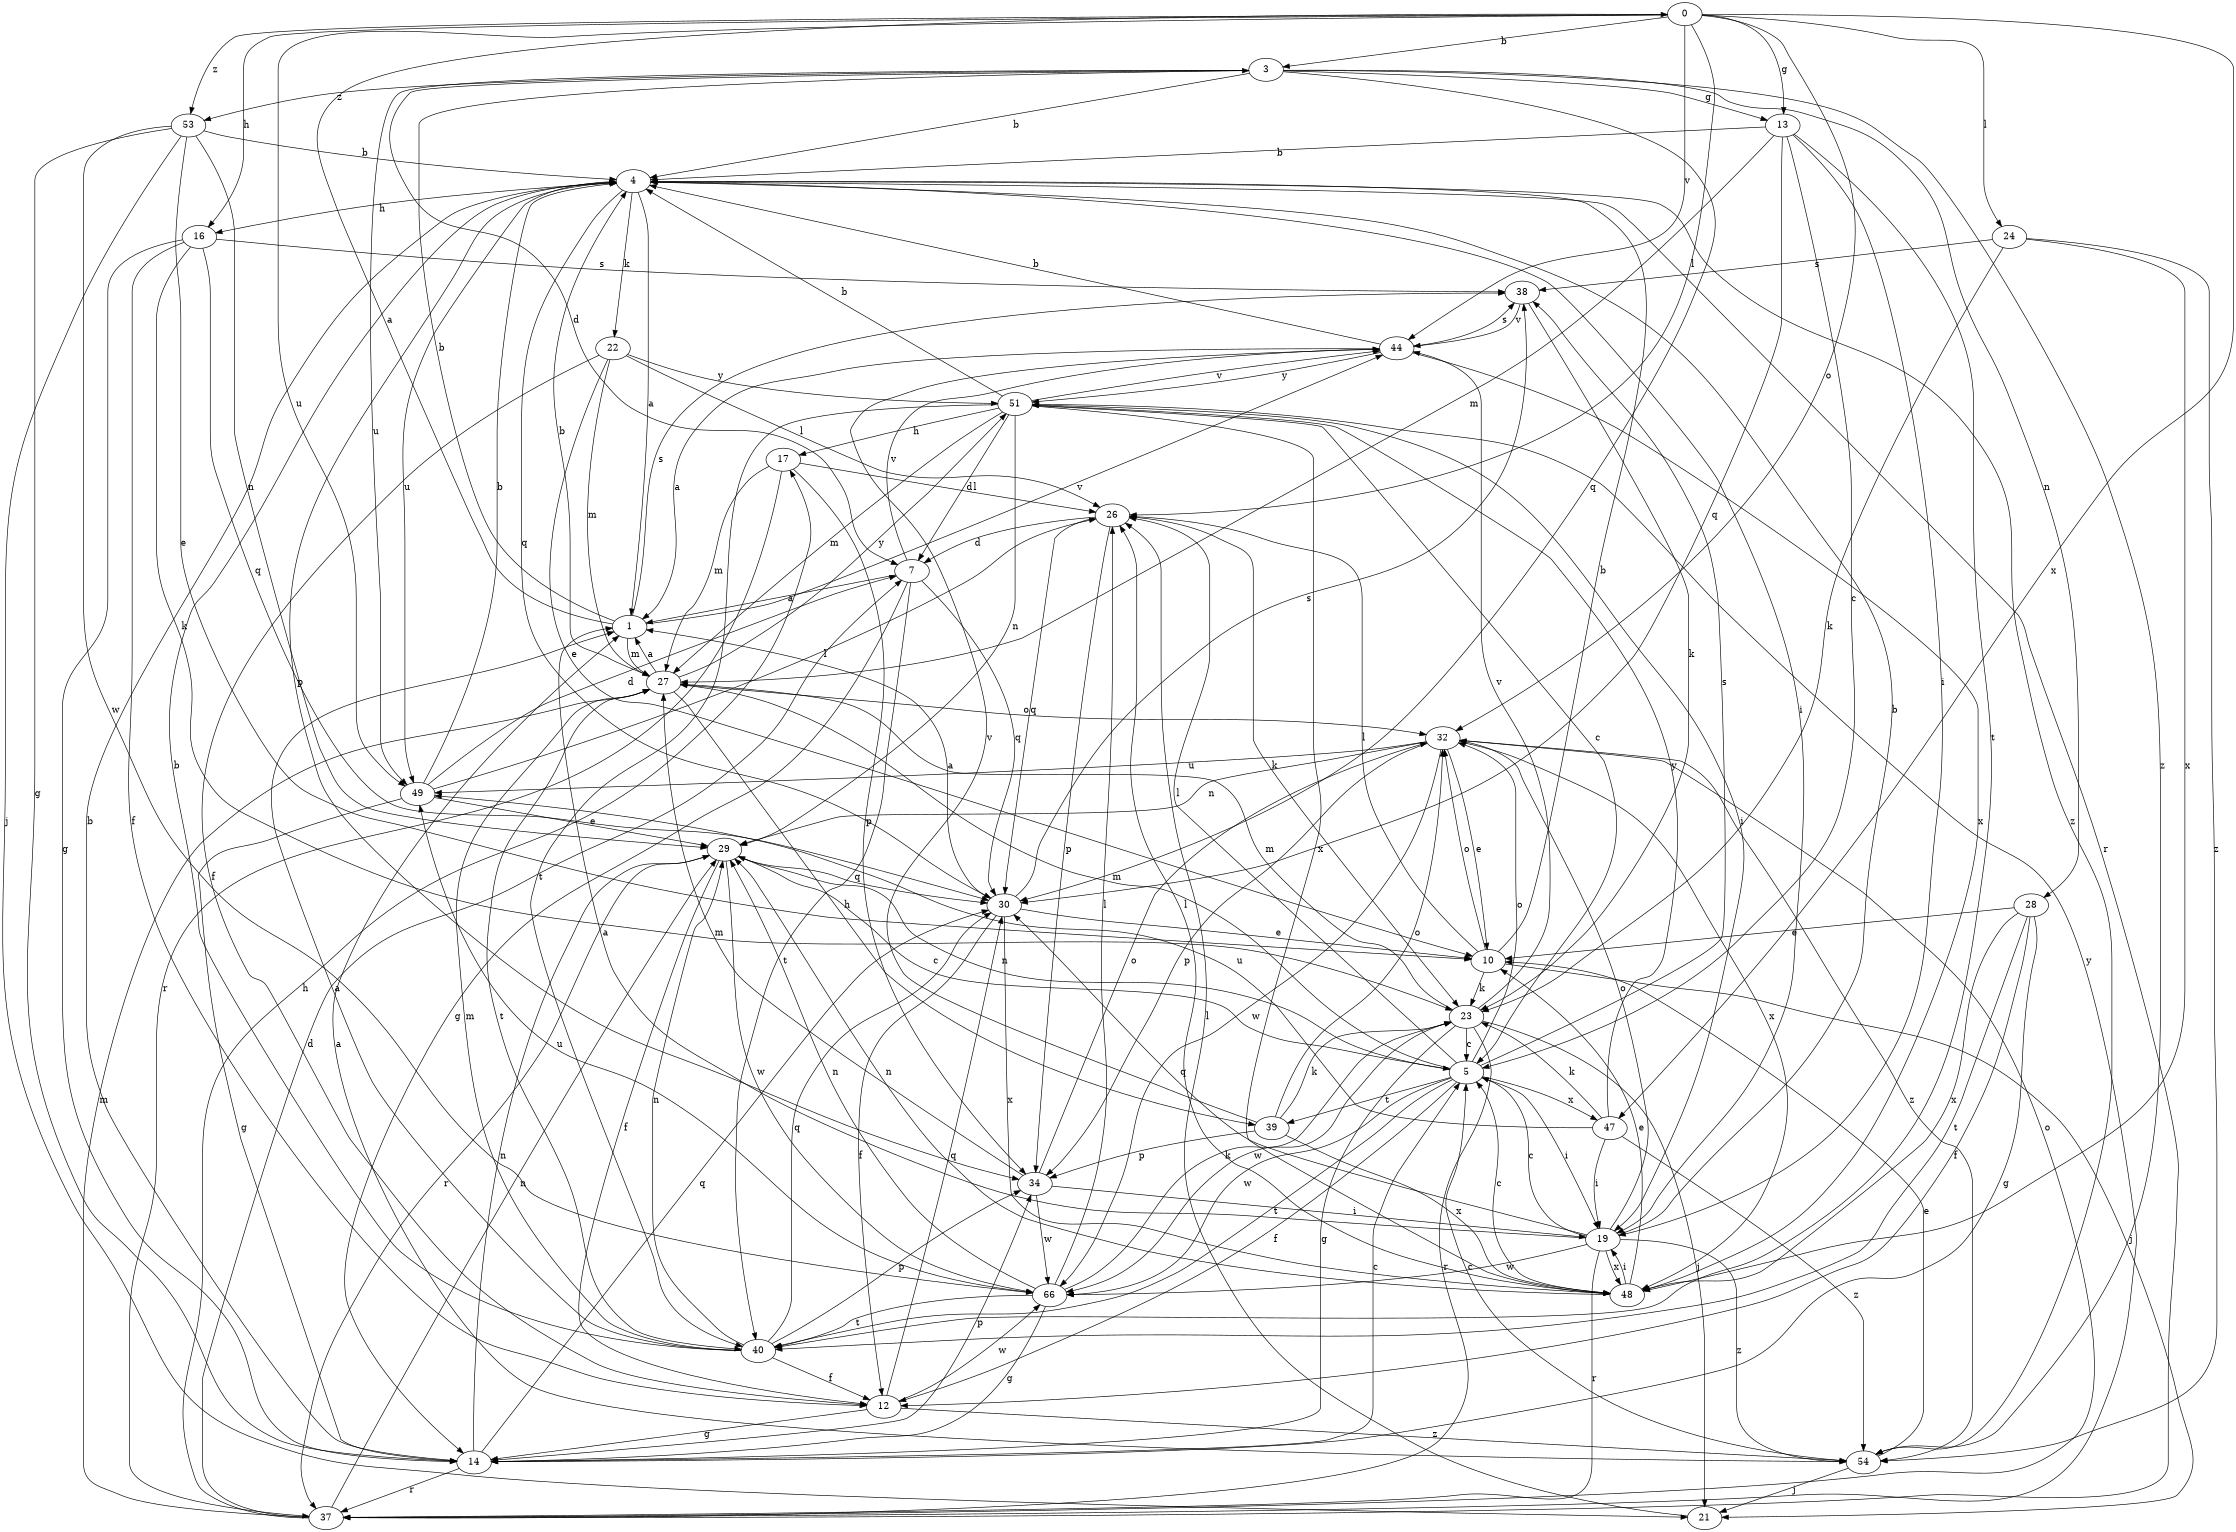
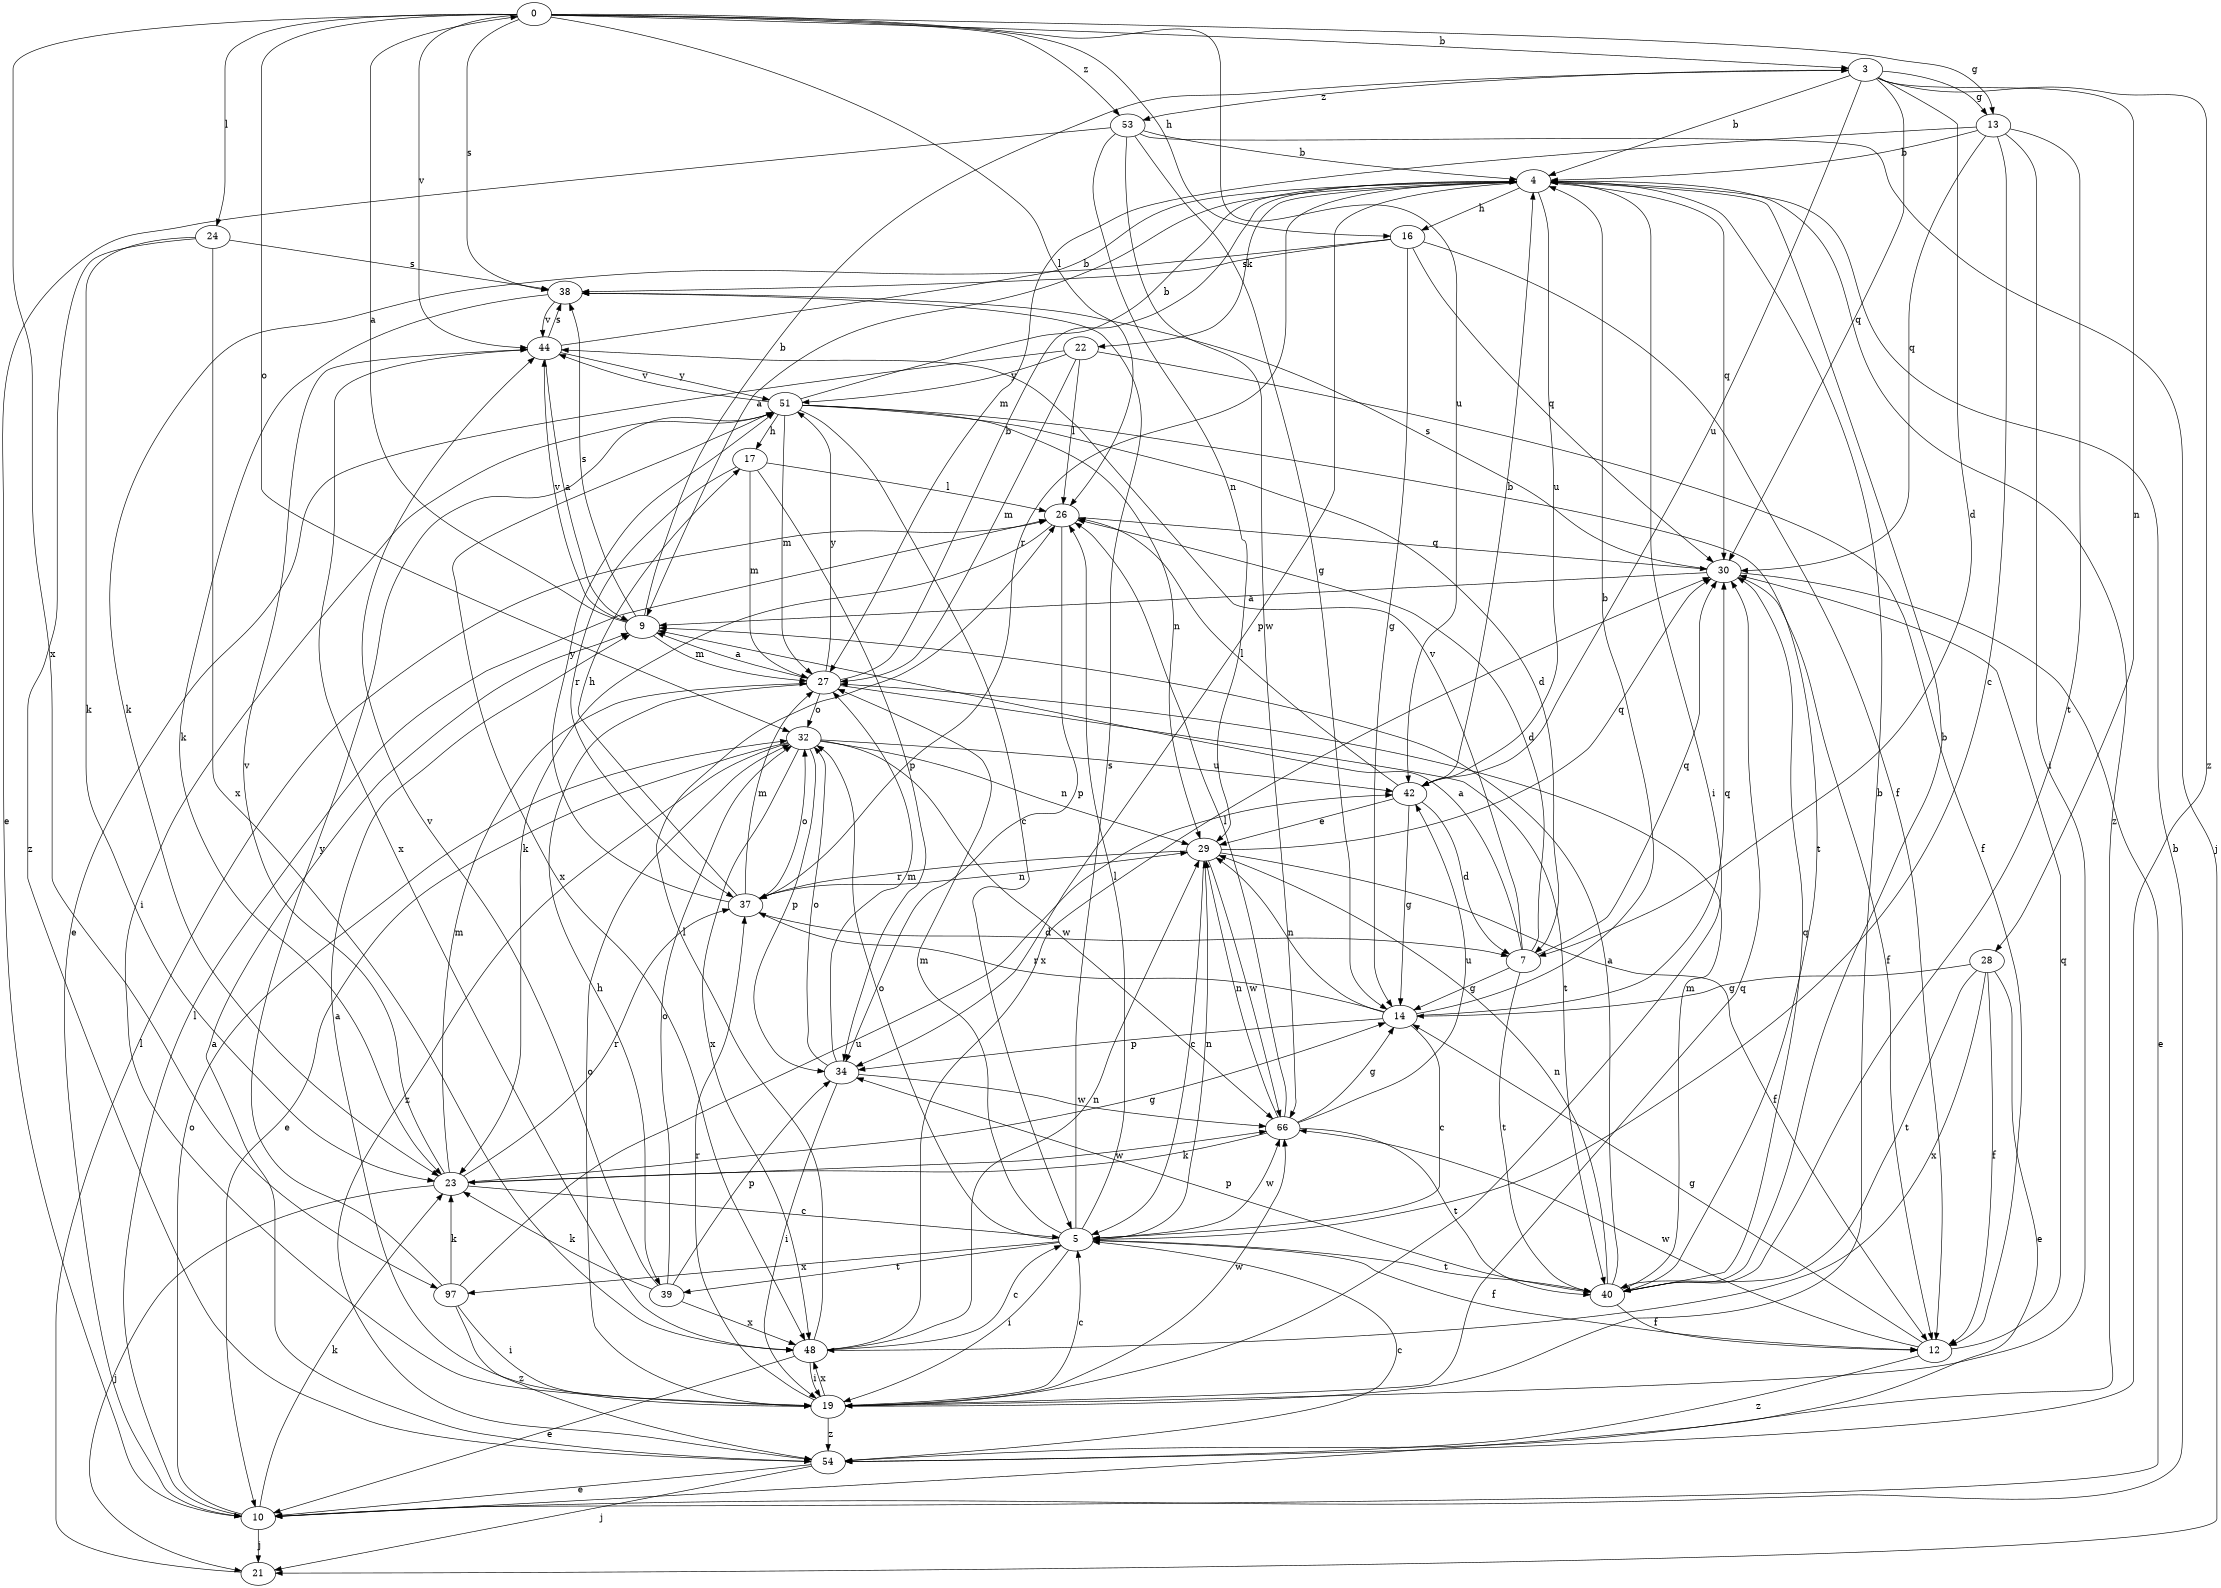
none -> (467, 164)
(1010, 529) -> (1433, 626)
(630, 627) -> (642, 627)
(418, 794) -> (1410, 794)
(1610, 1128) -> (451, 1295)
(1187, 1239) -> (1139, 866)
